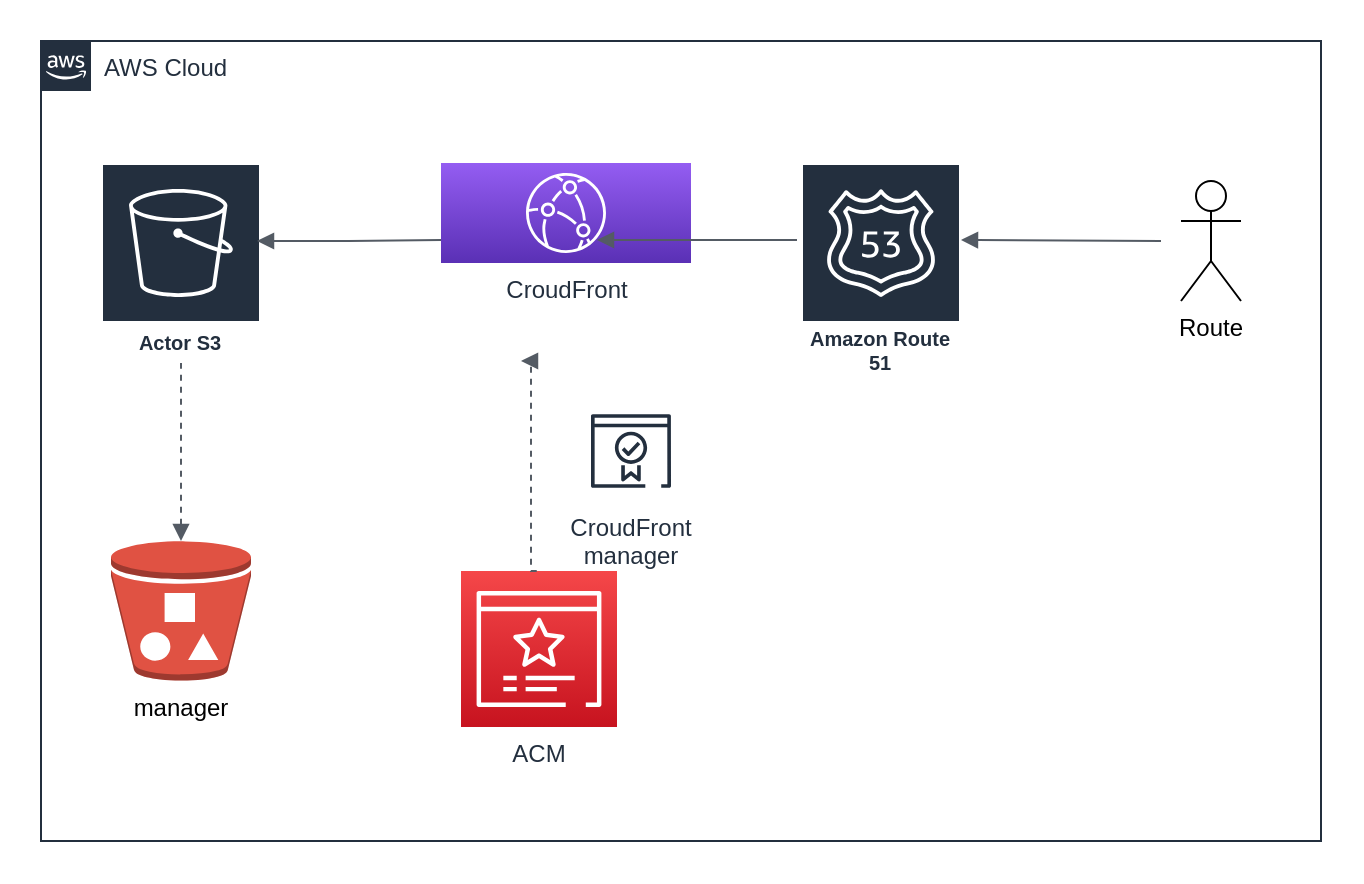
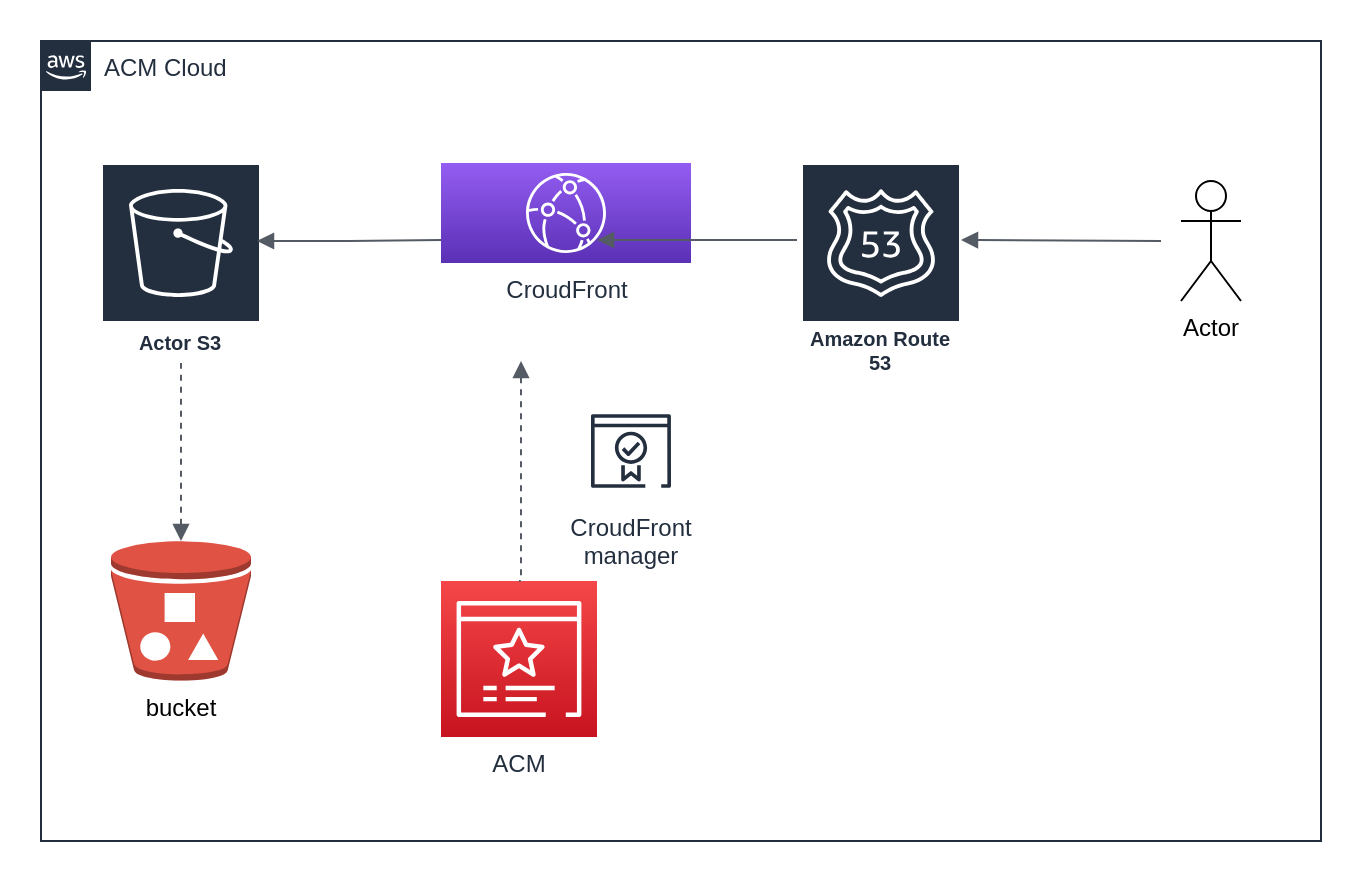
(159, 69) -> (159, 69)
(1212, 329) -> (1212, 329)
(881, 351) -> (881, 351)
(539, 649) -> (519, 659)
(182, 709) -> (182, 709)
